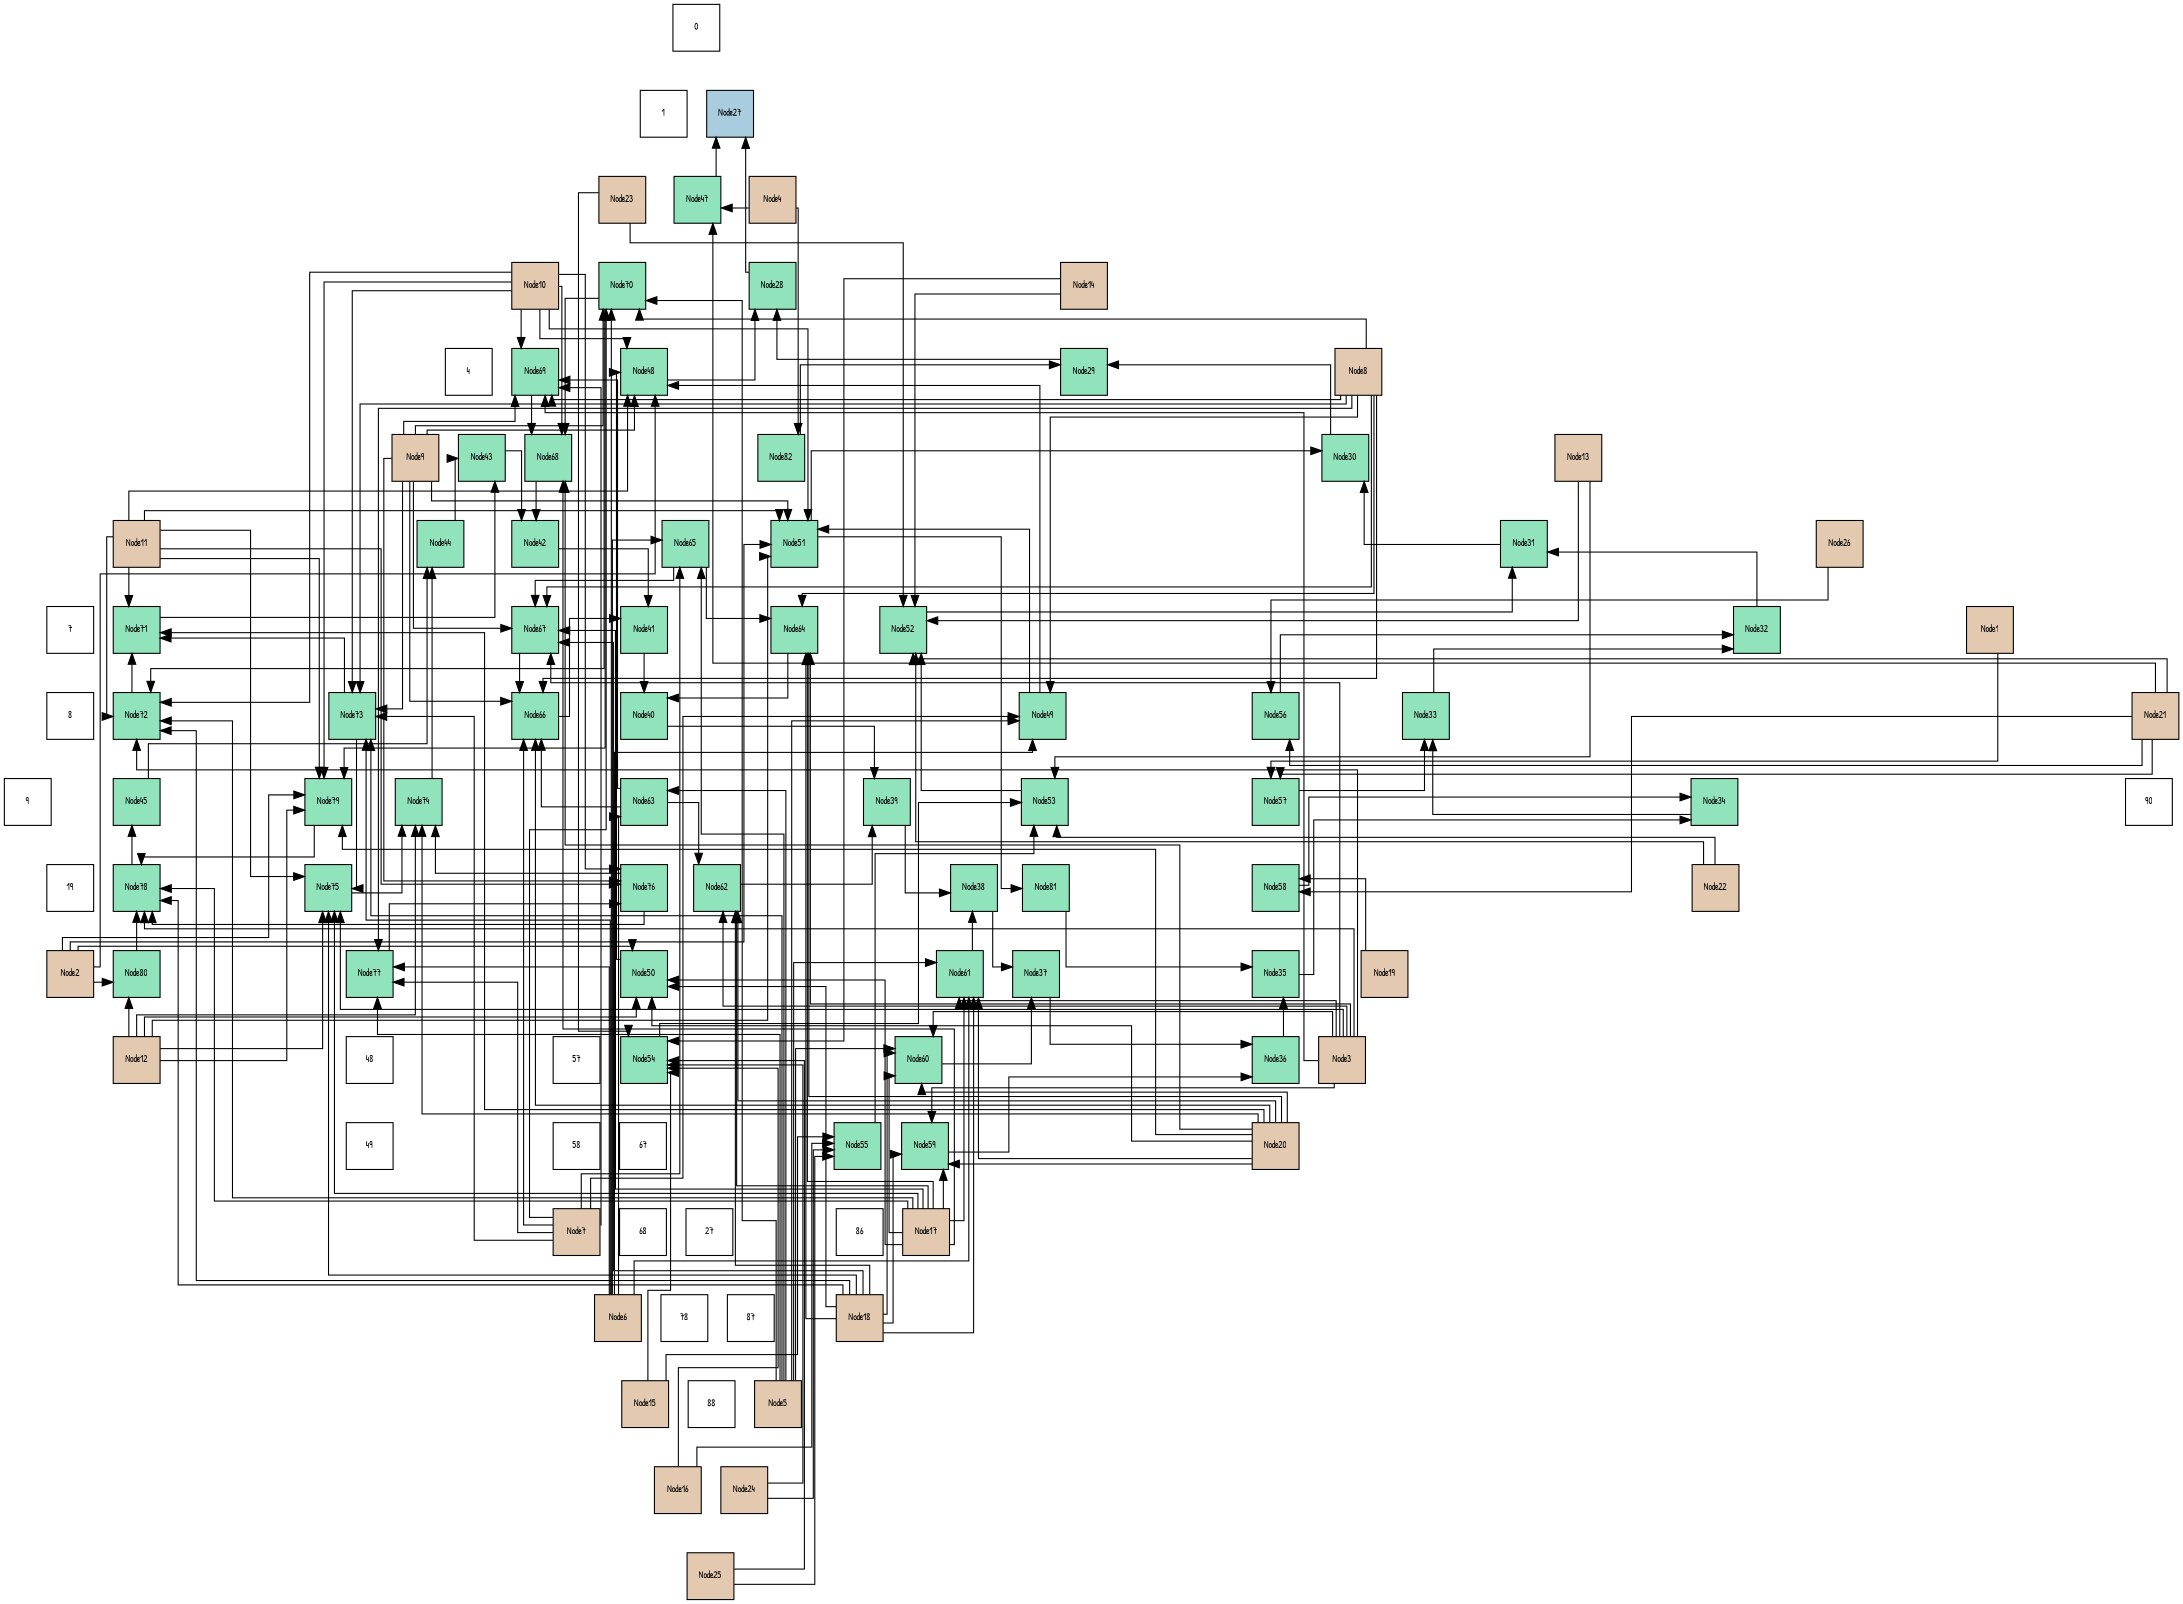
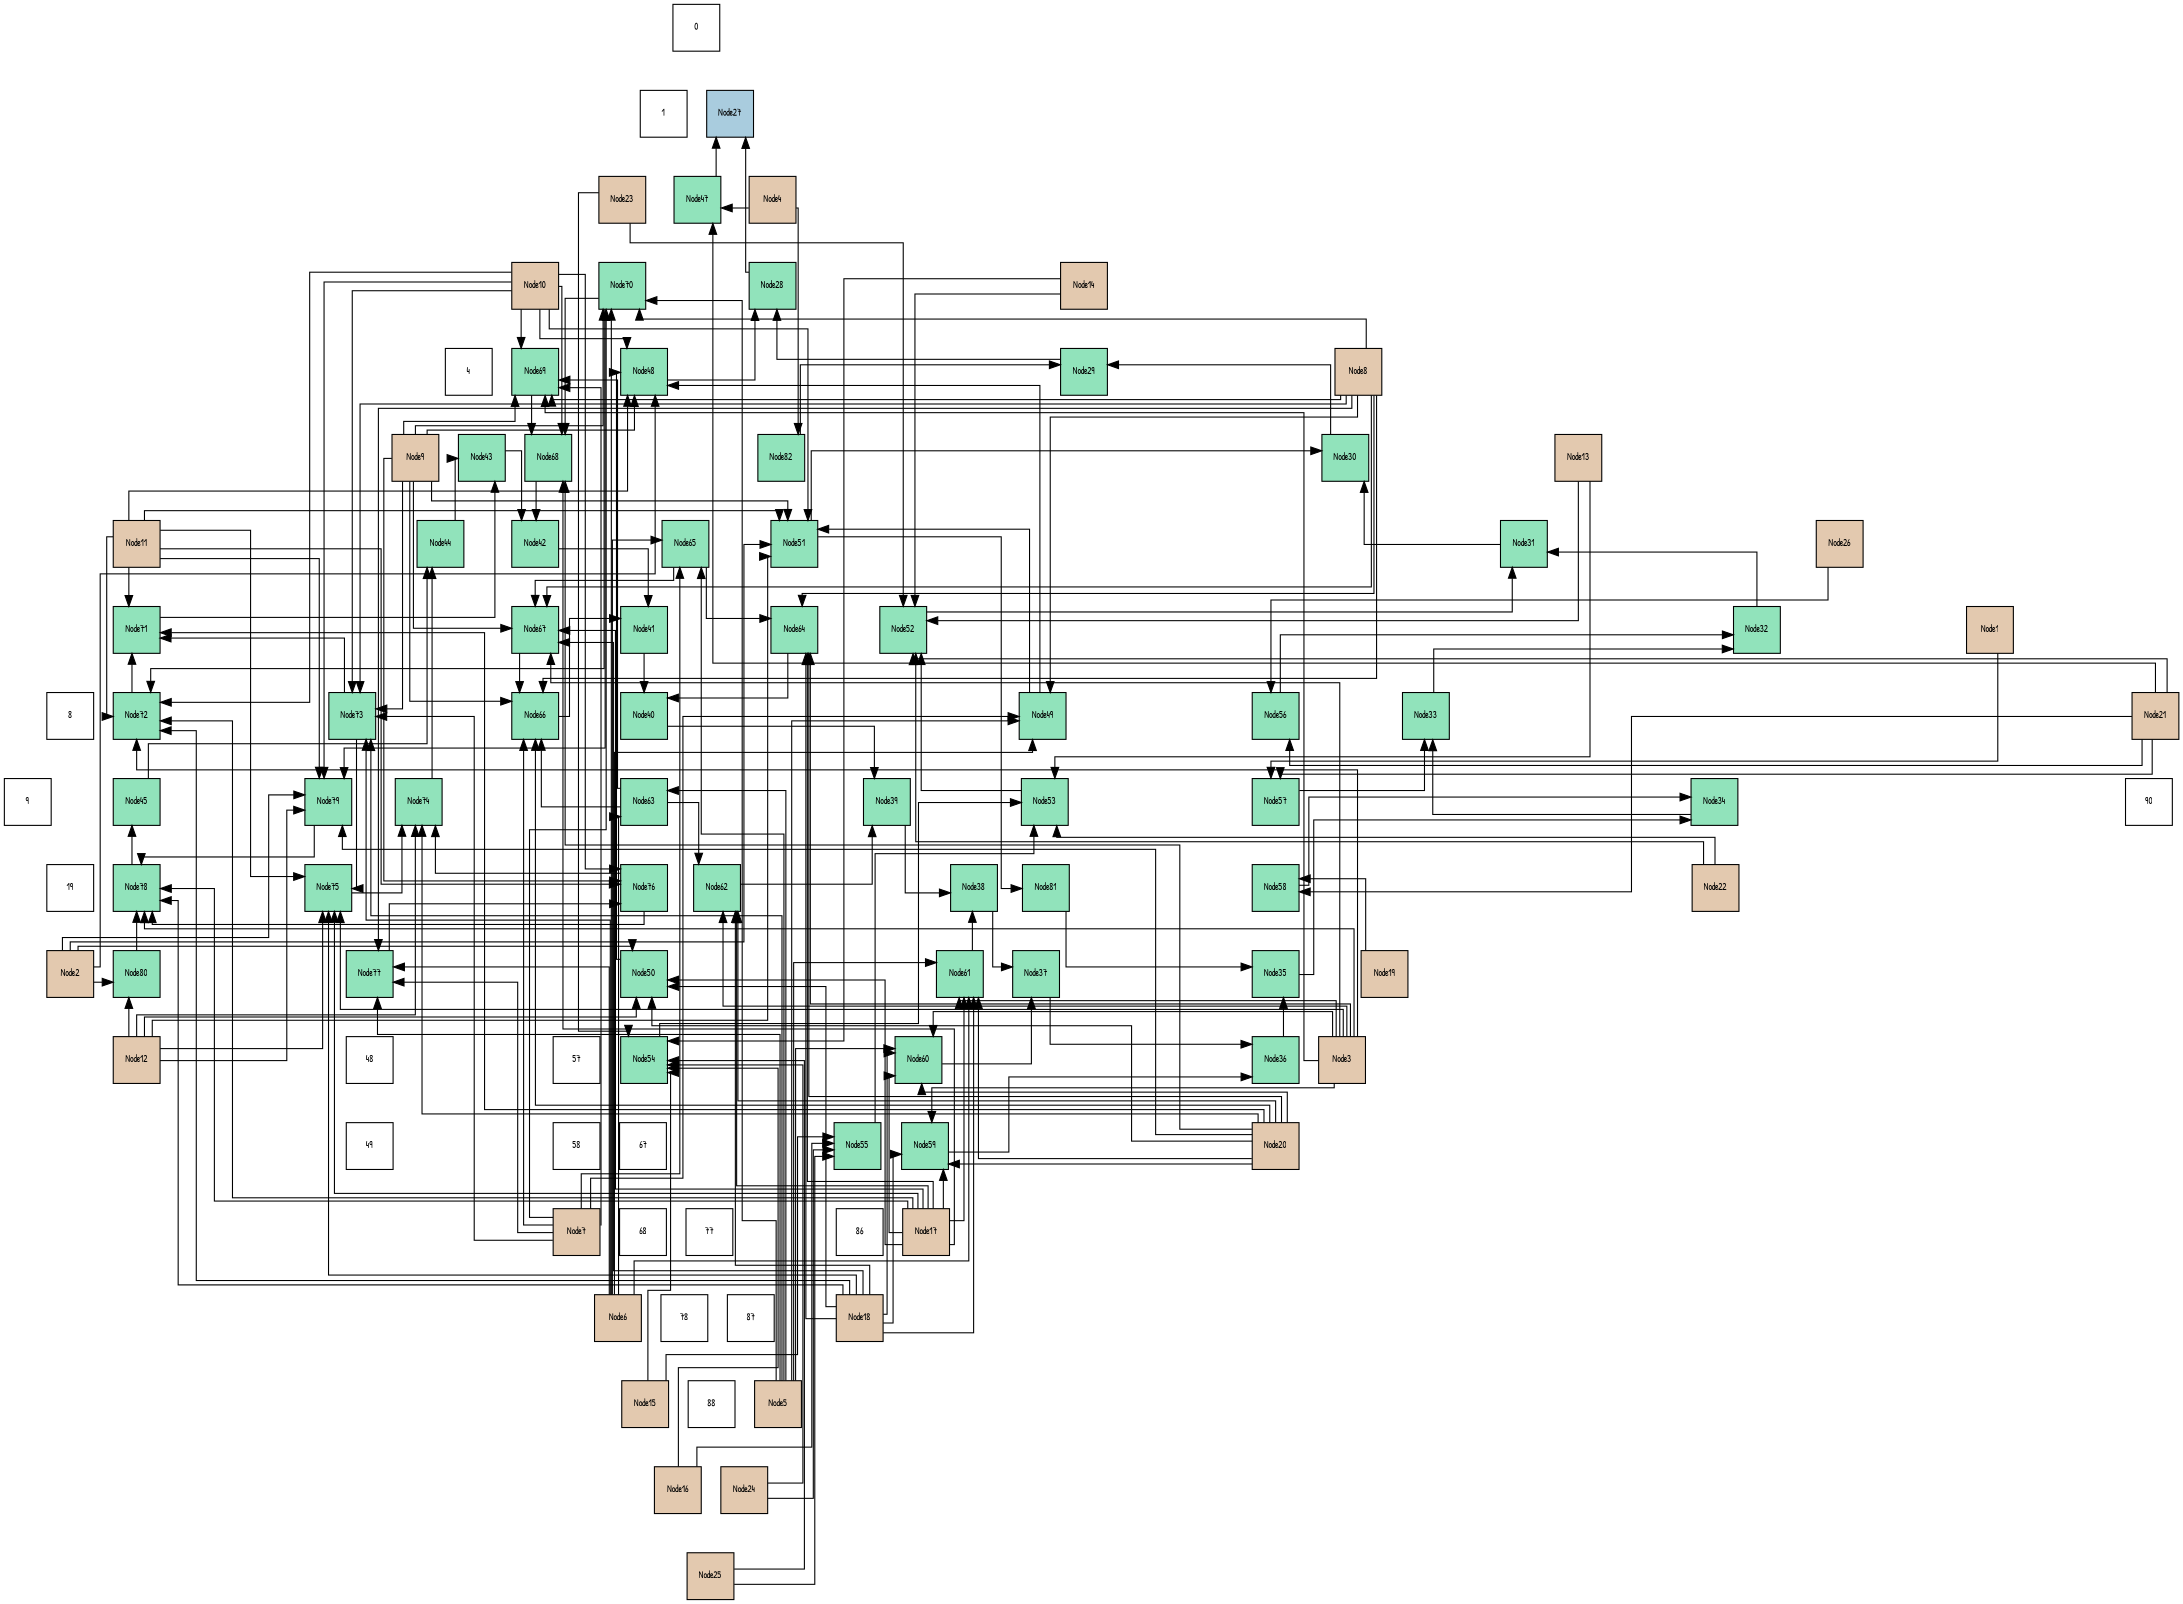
(70, 630) -> none
(709, 1232) -> (709, 1232)
